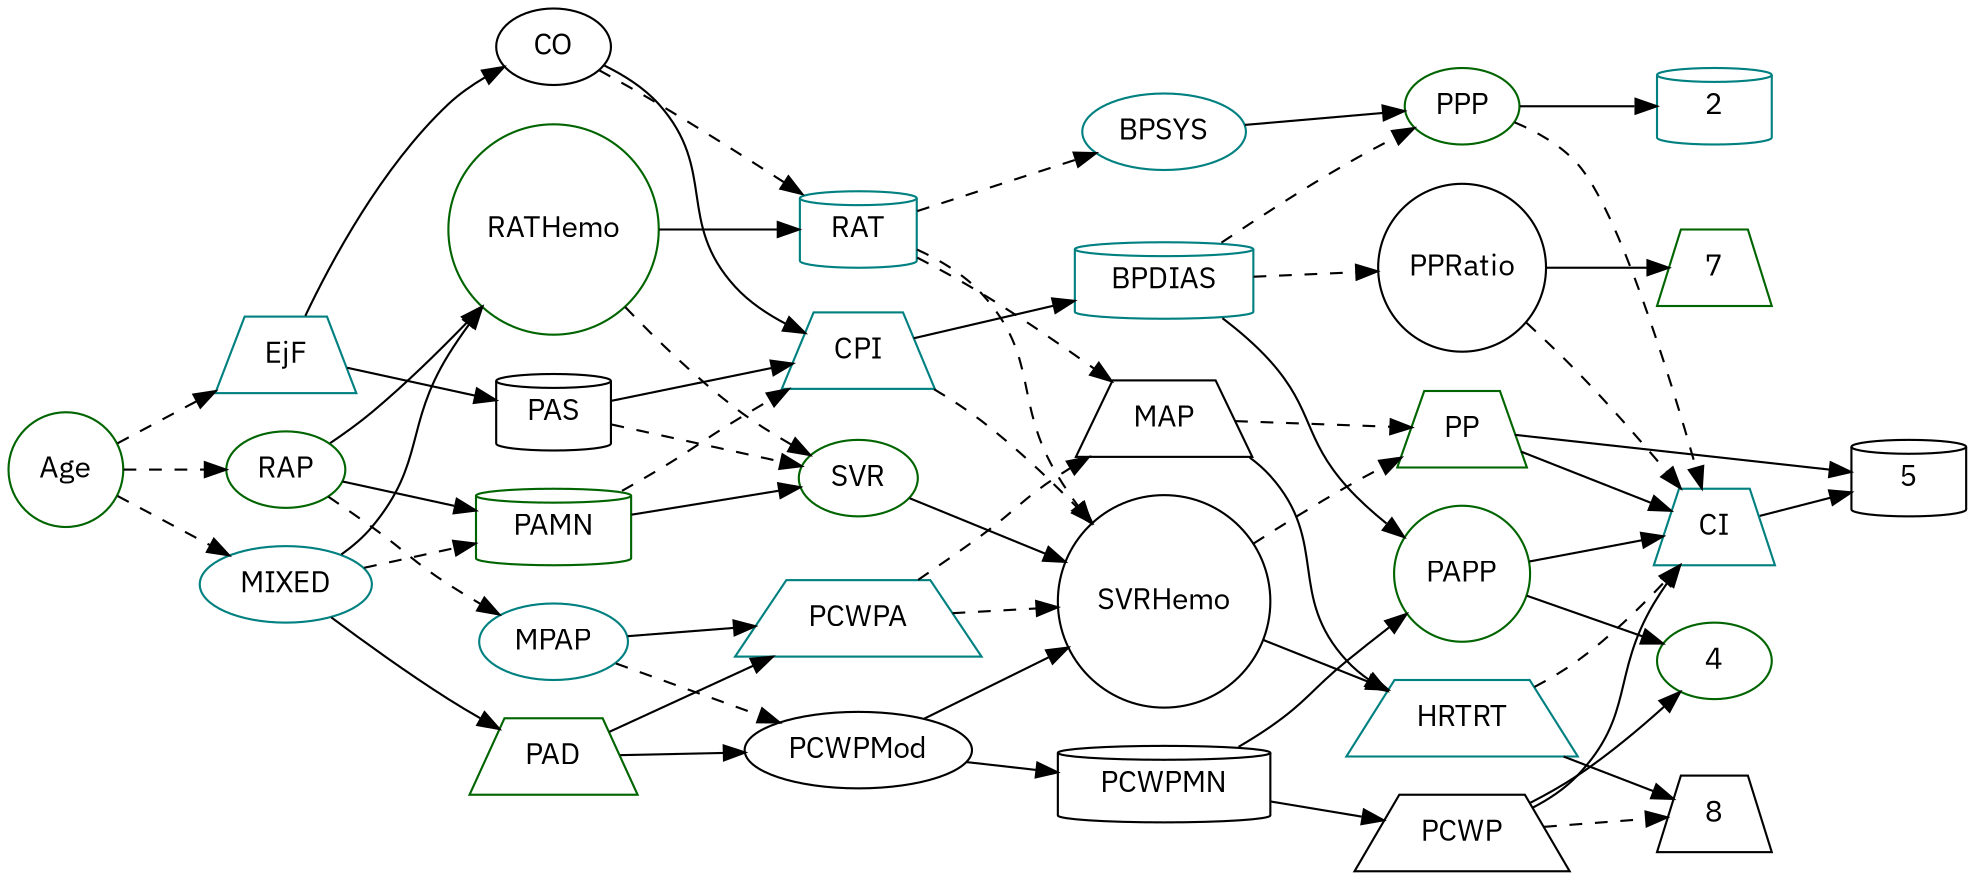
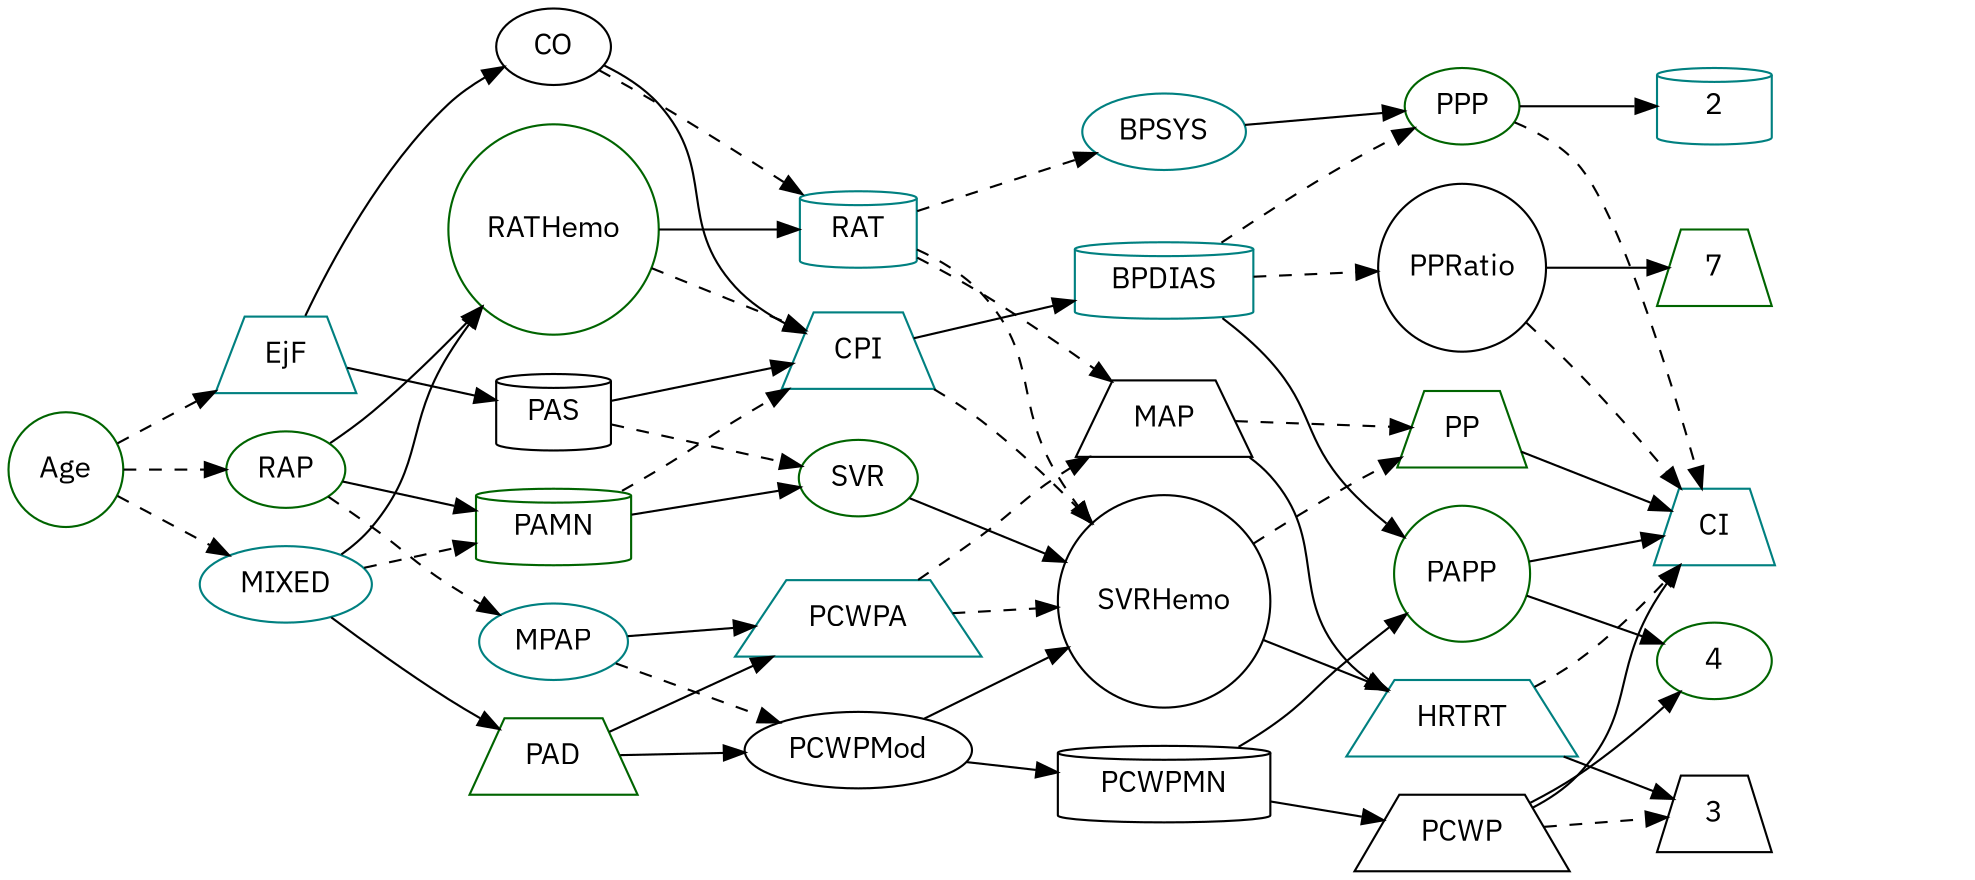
(691, 371) -> (719, 295)
(1909, 478) -> none
(1714, 814) -> (1714, 814)
